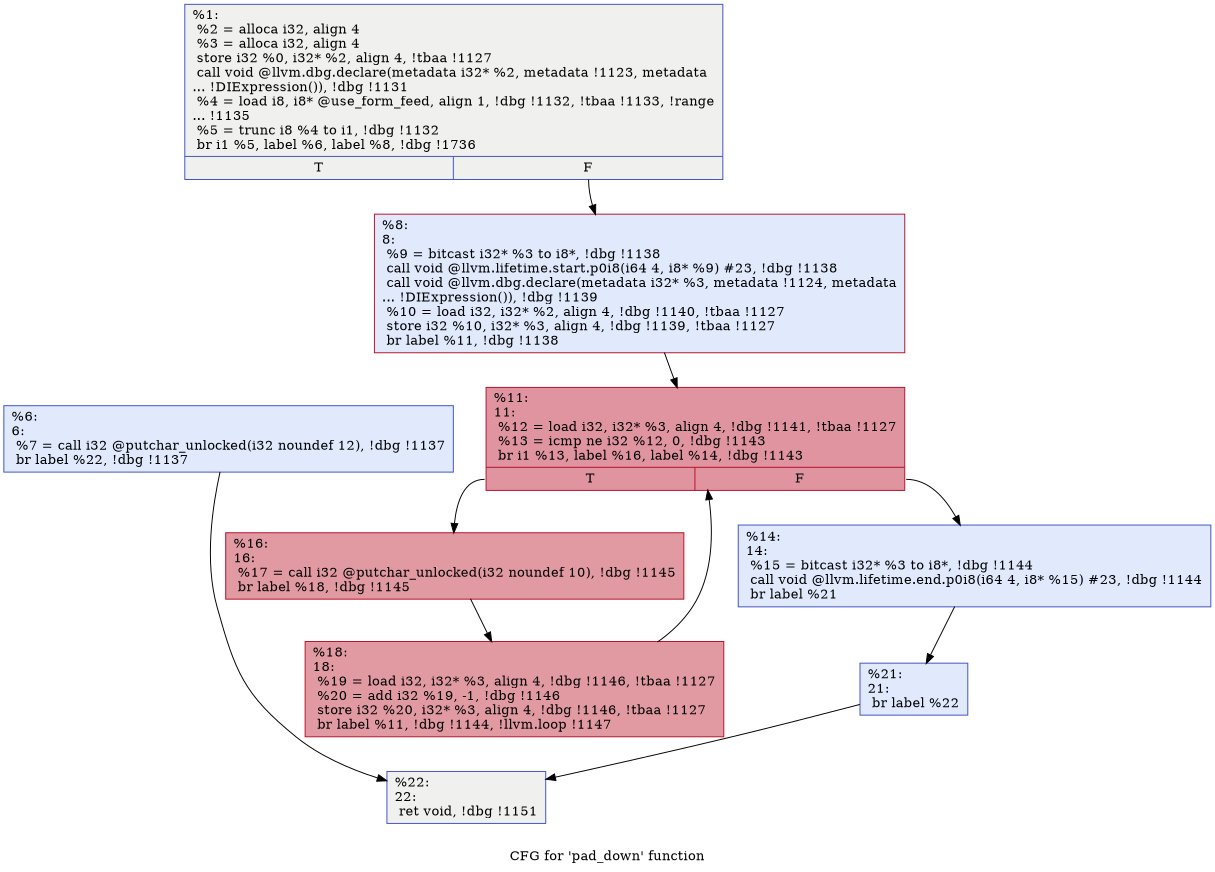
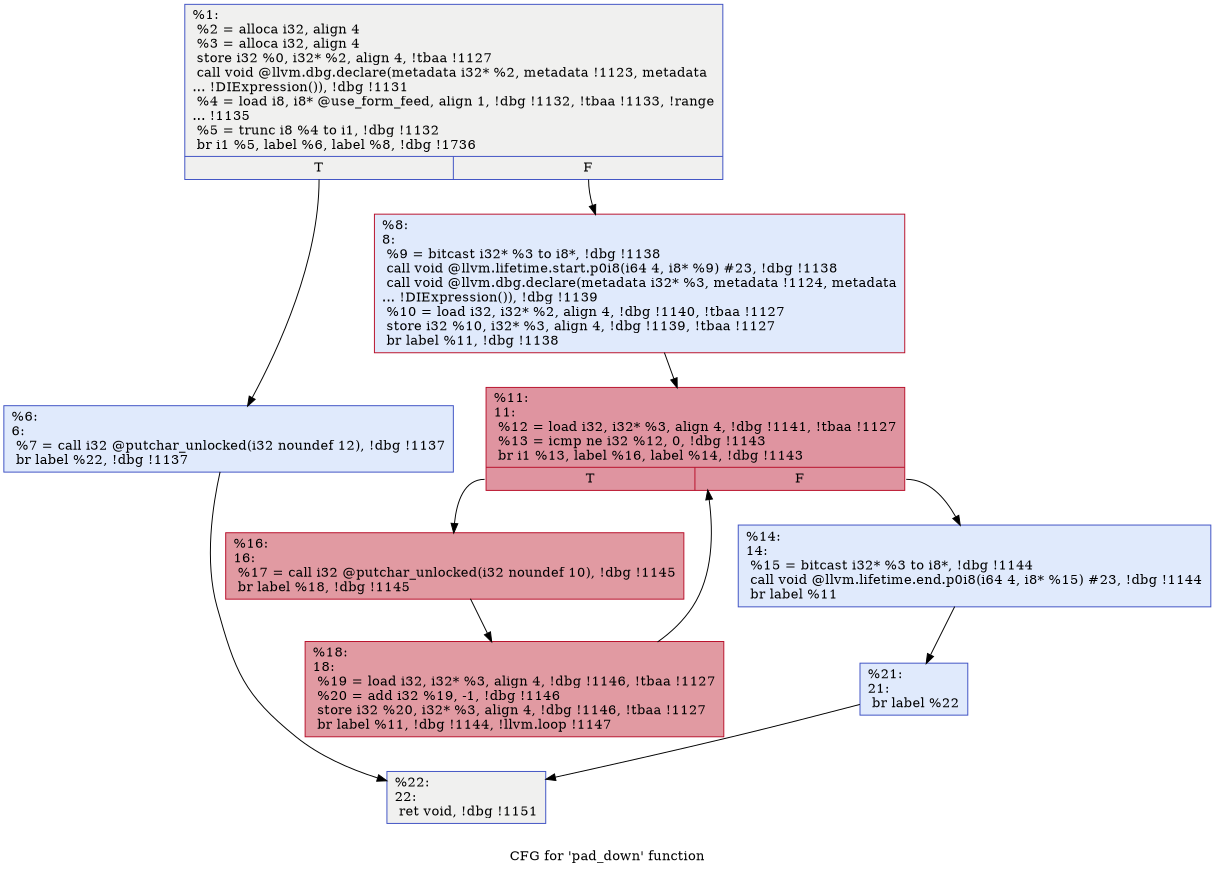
none -> (298, 292)
(792, 594) -> (792, 594)
